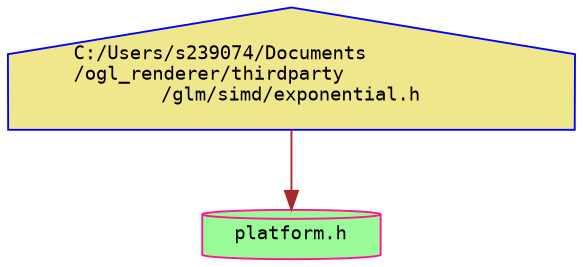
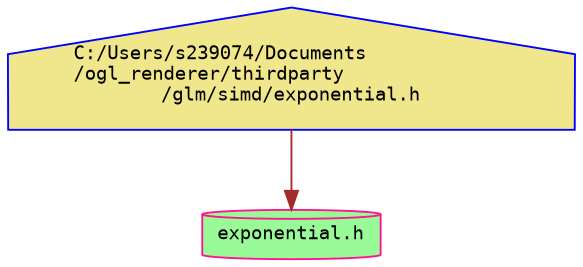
(291, 235) -> (291, 235)
